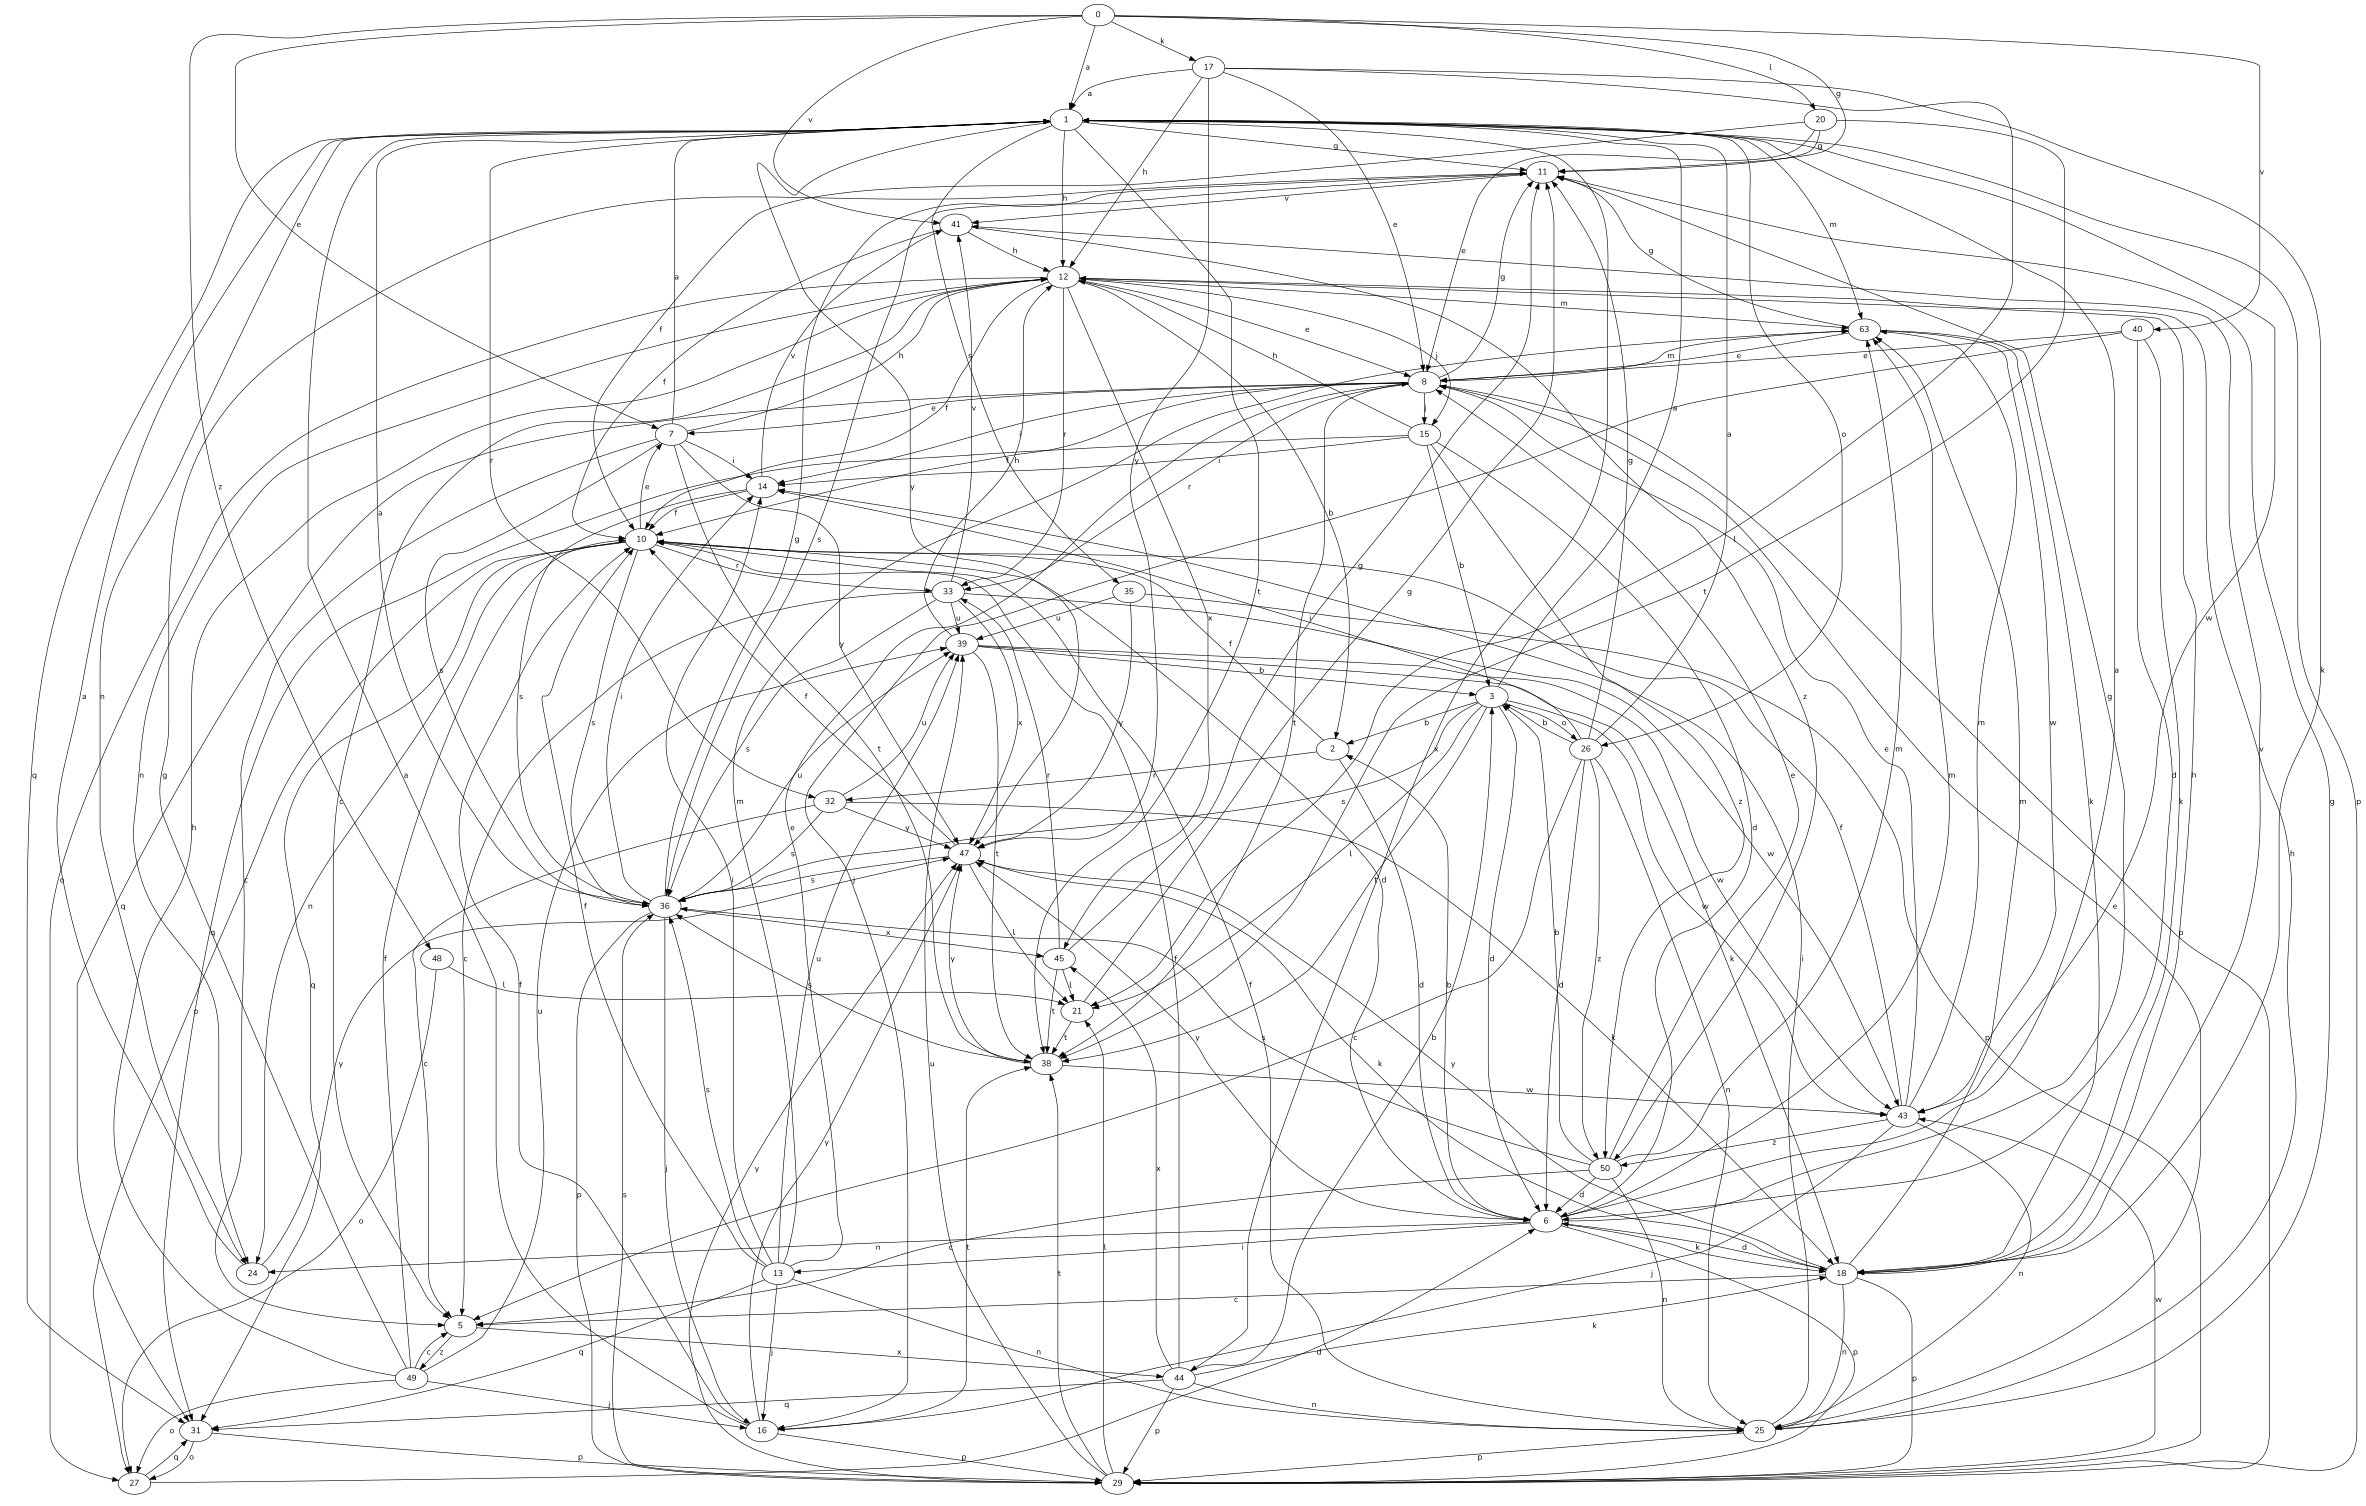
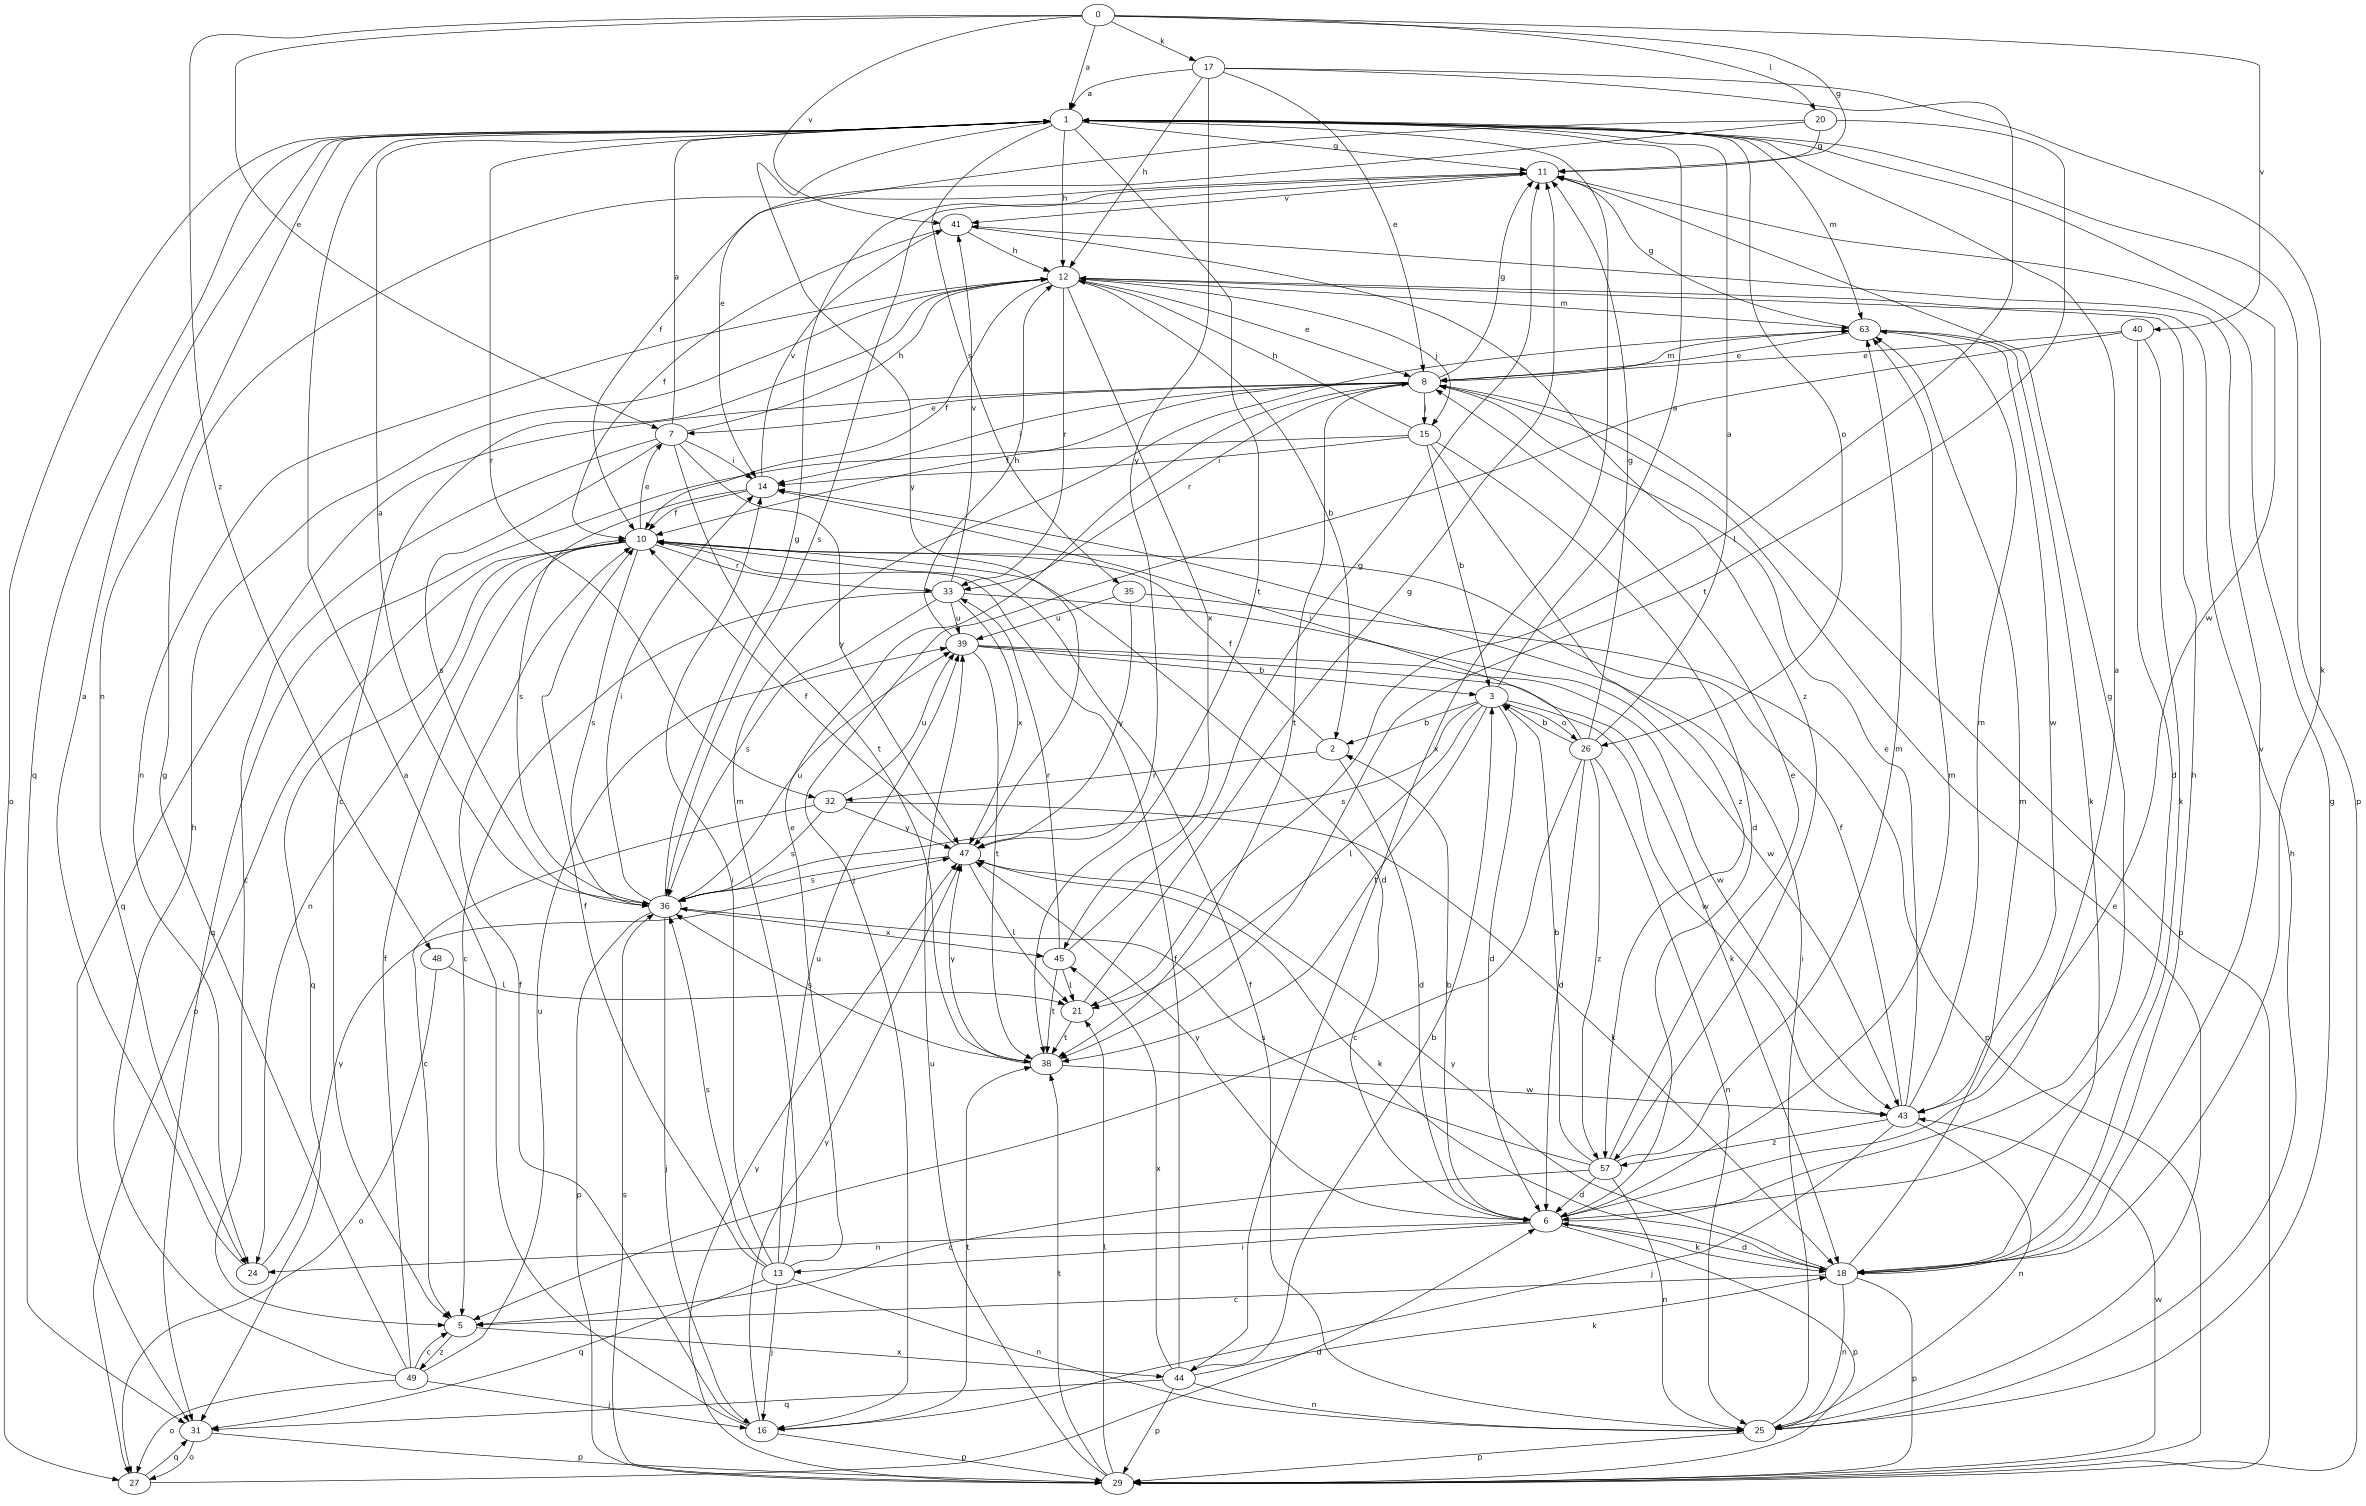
(1570, 155) -> (1140, 156)
(186, 584) -> (64, 429)
(1605, 1169) -> (1605, 1169)
